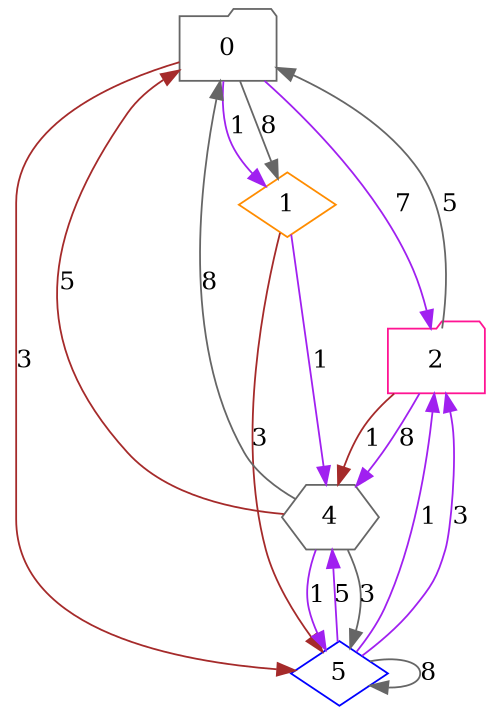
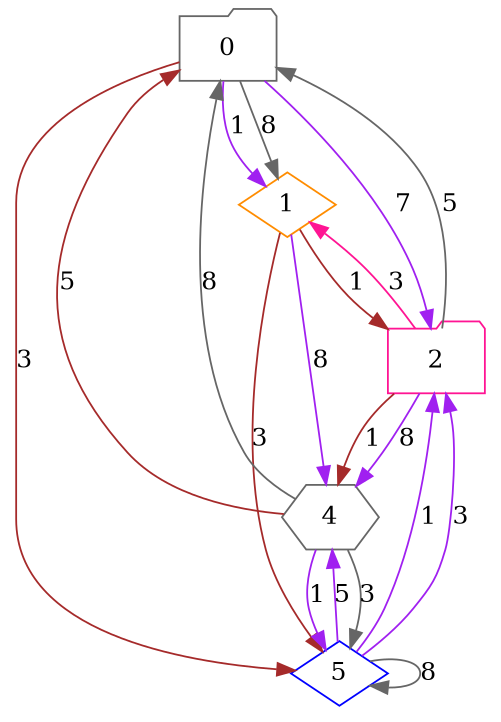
none -> (374, 277)
none -> (332, 278)
(321, 361) -> (321, 361)
